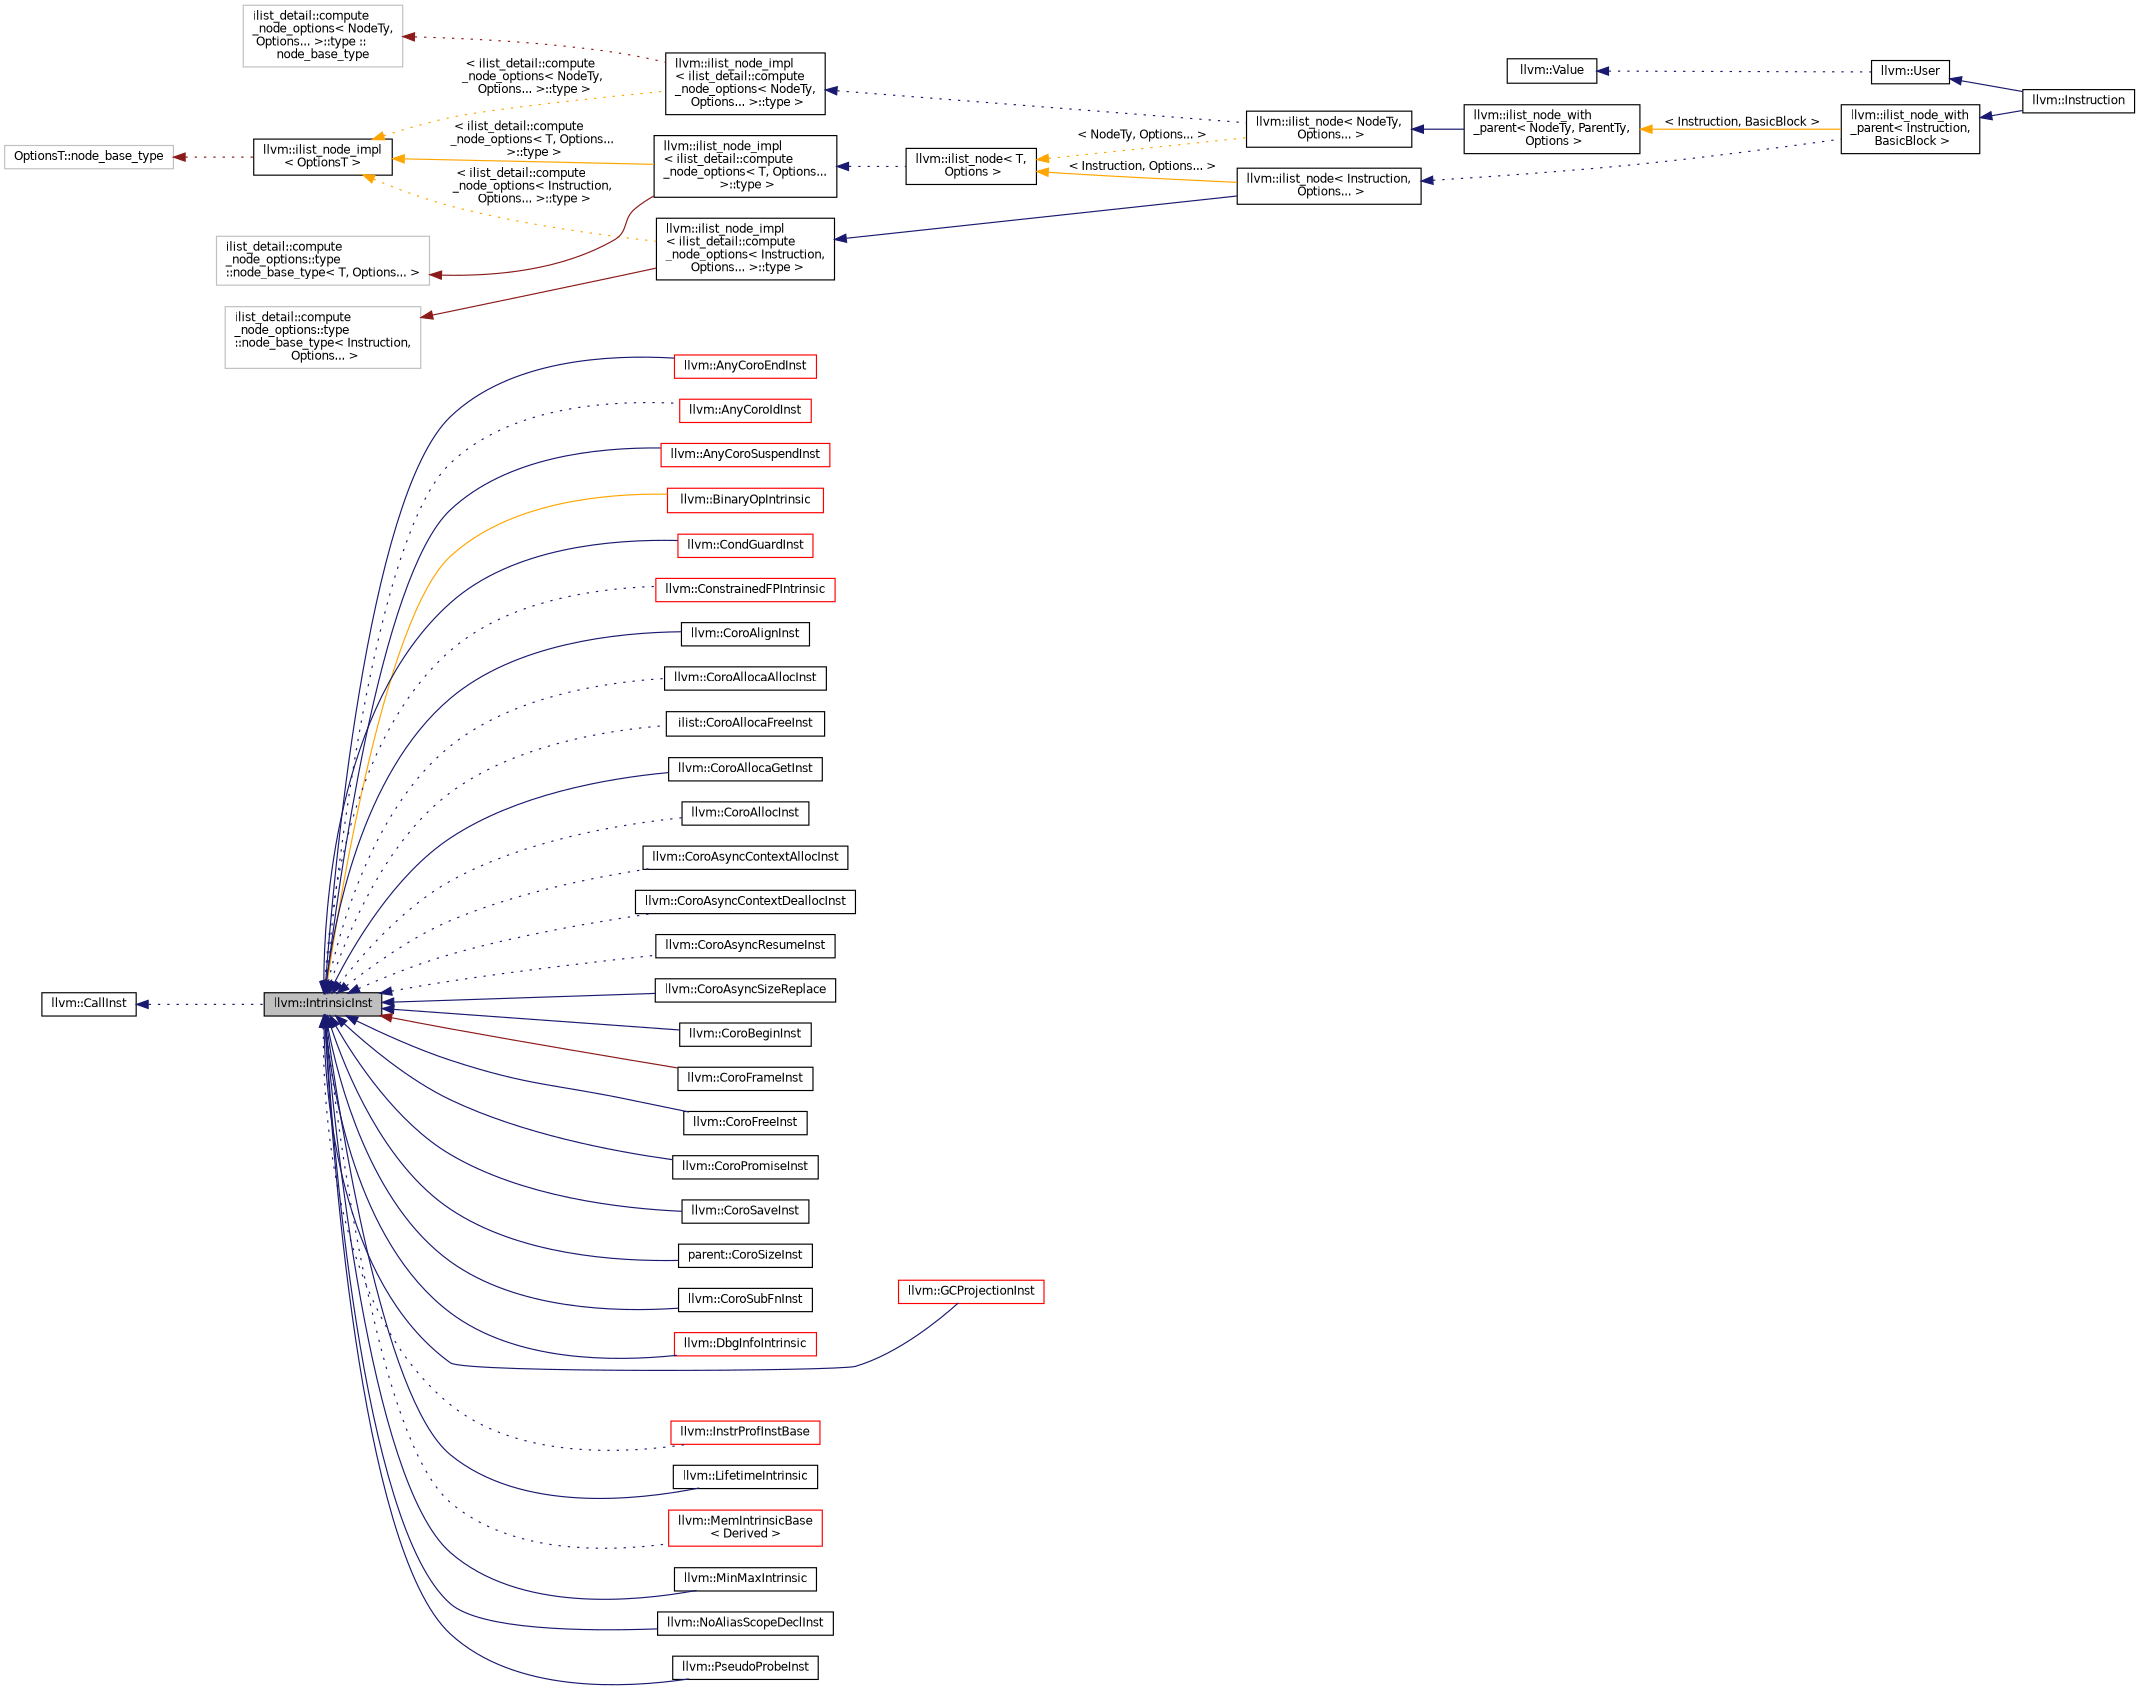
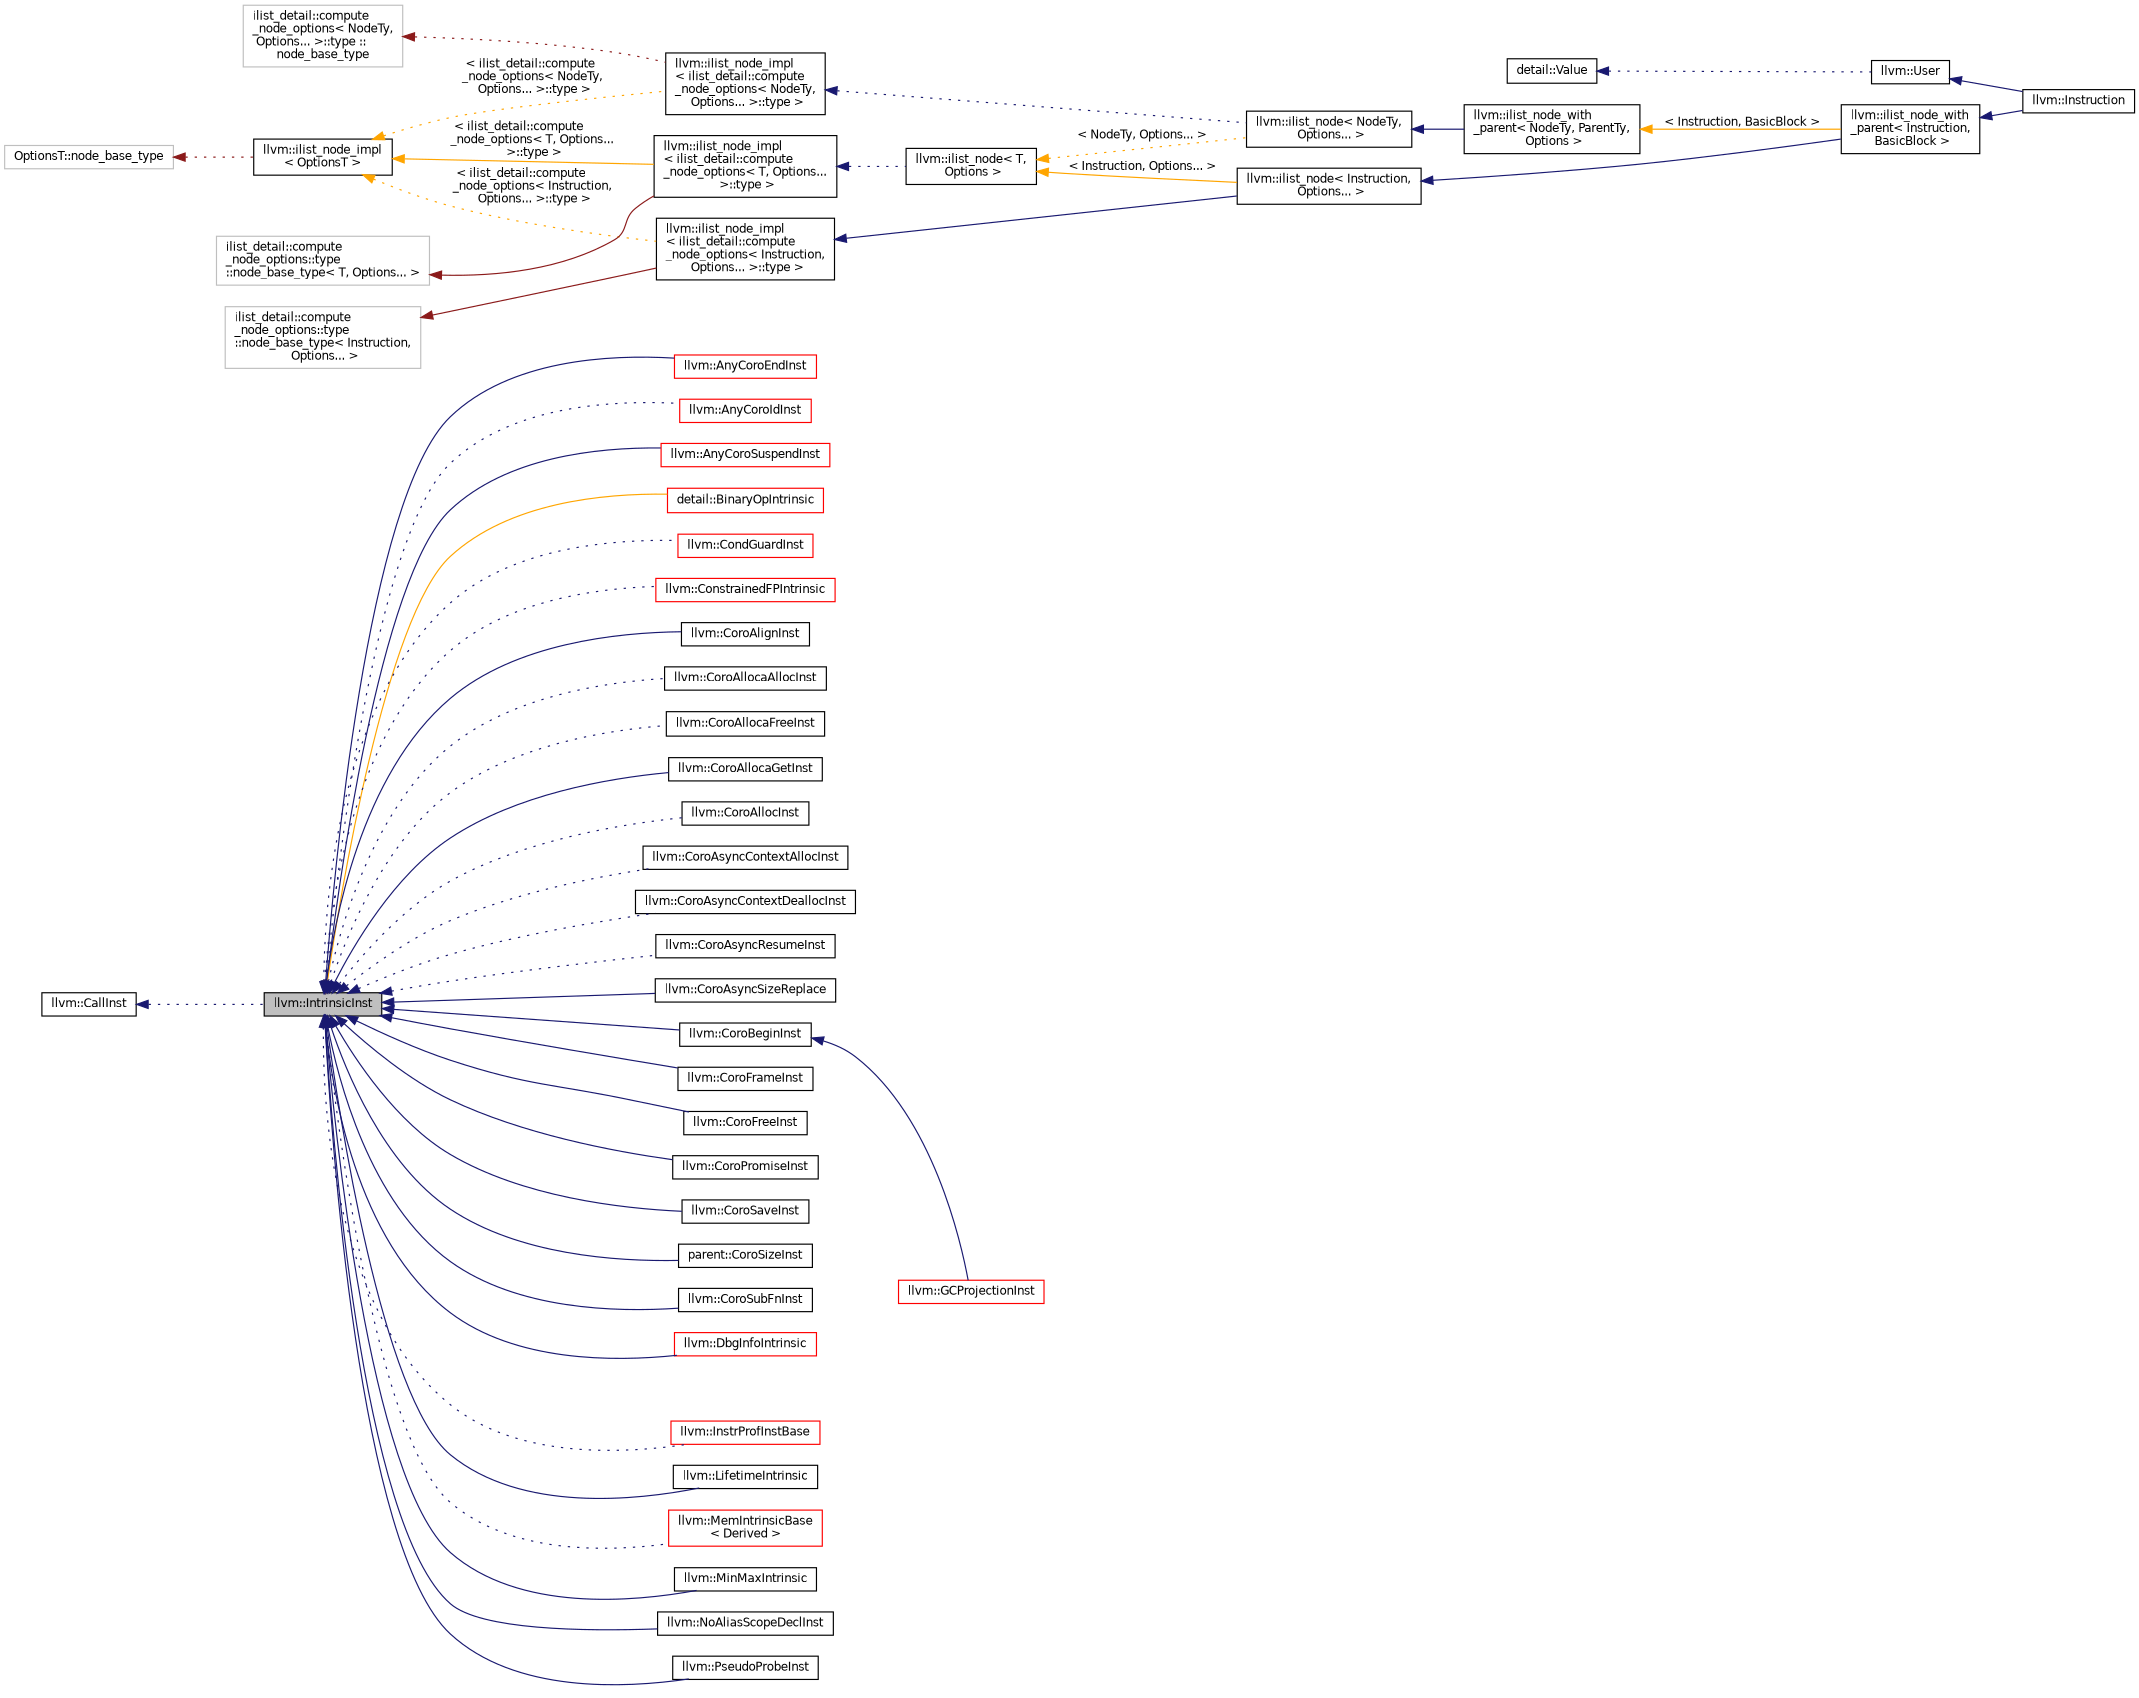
(1552, 71) -> (1552, 71)
(1637, 164) -> (1637, 164)
(745, 500) -> (745, 500)
(416, 641) -> (416, 641)
(745, 724) -> (745, 724)
(535, 1044) -> (535, 1044)
(529, 1369) -> (923, 1142)
